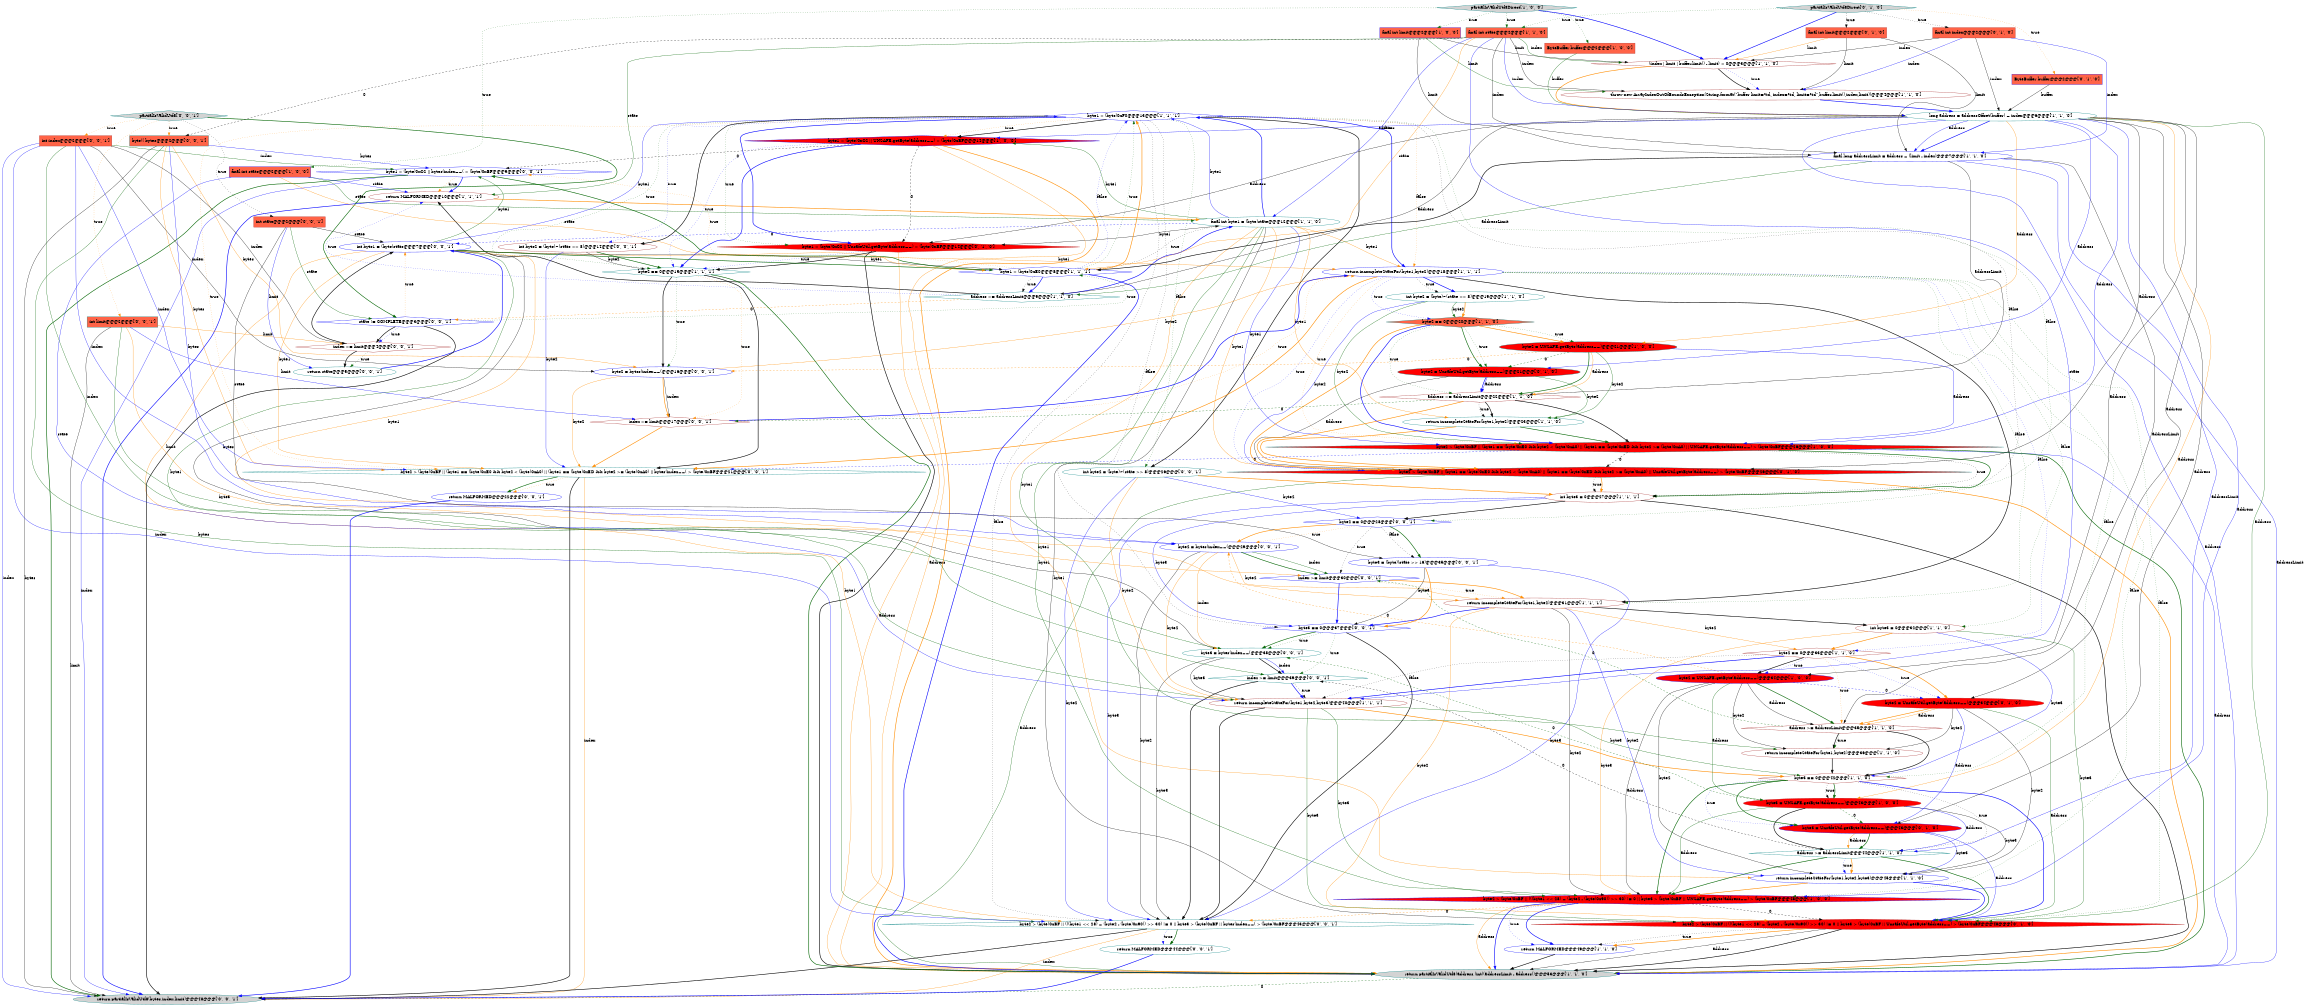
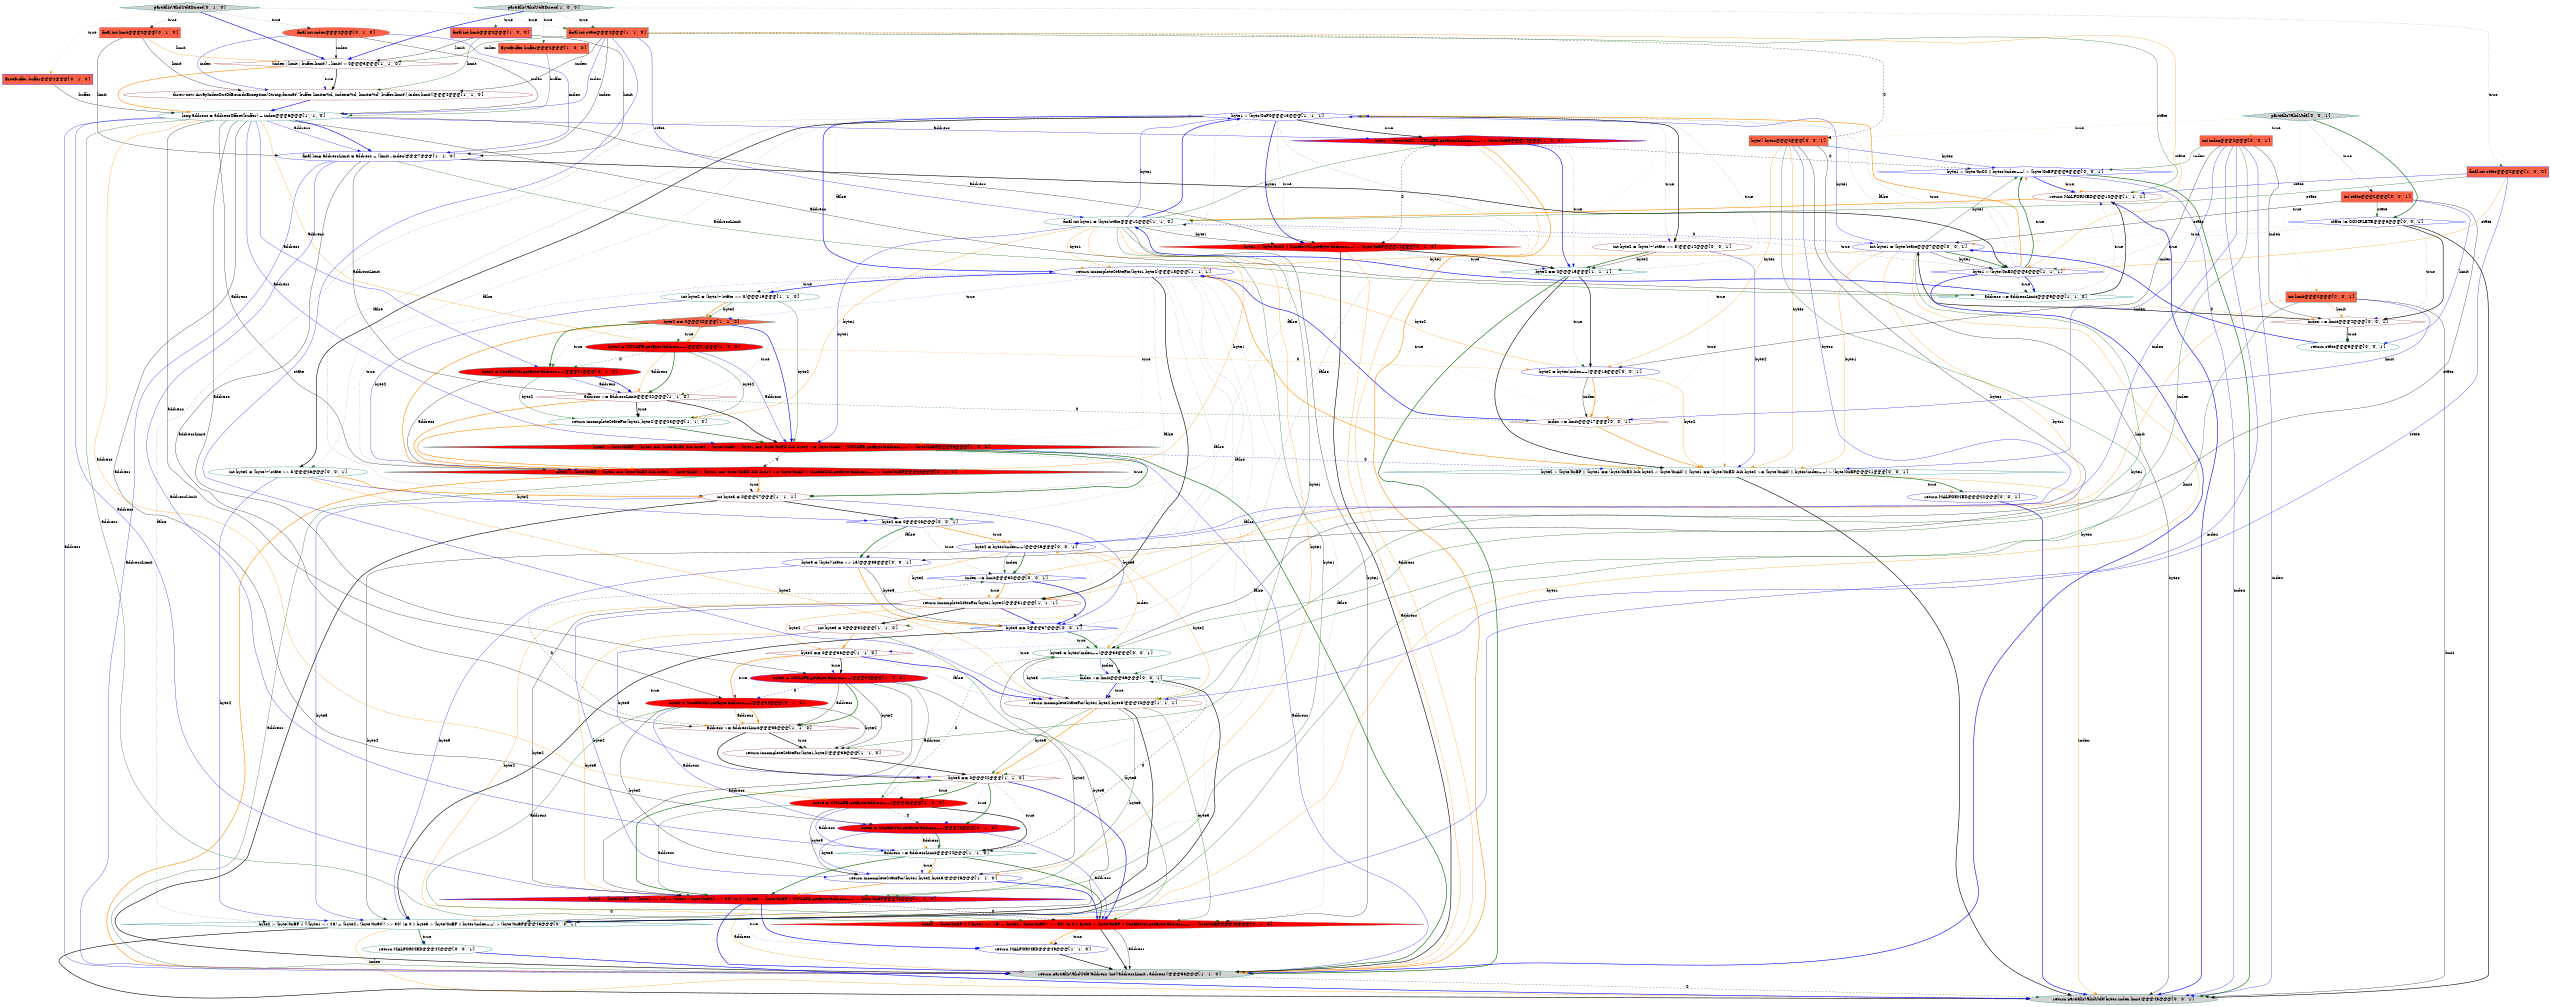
(1974, 33) -> (336, 33)
(713, 310) -> (2186, 309)
(224, 497) -> (2188, 485)
(497, 515) -> (1823, 516)
